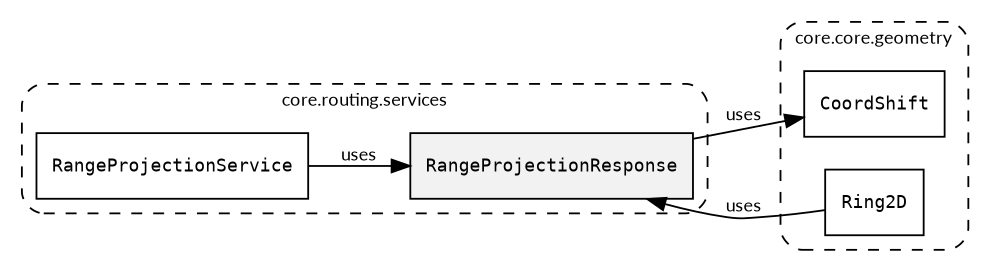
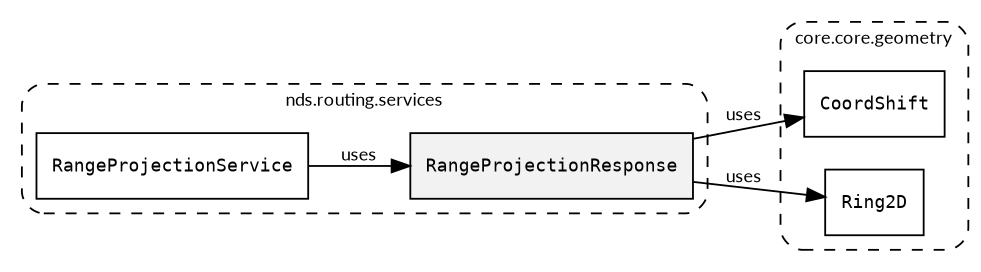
(365, 101) -> (365, 101)
(745, 218) -> (750, 188)
